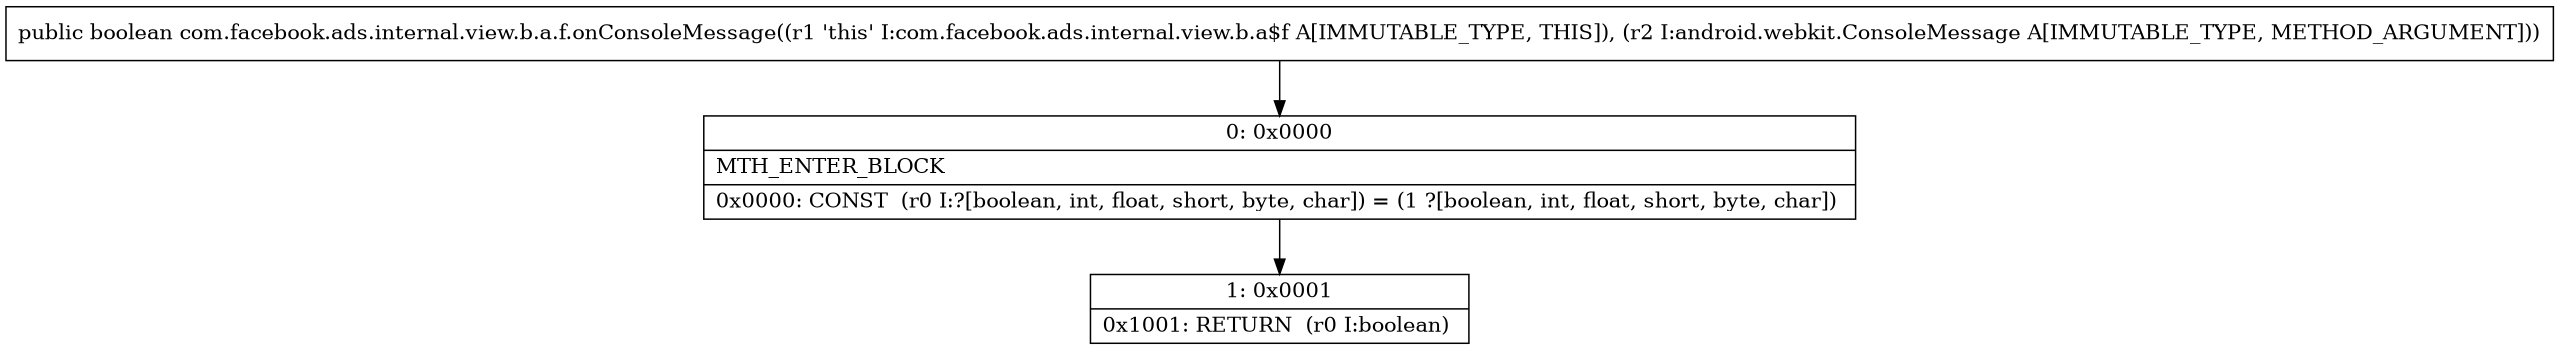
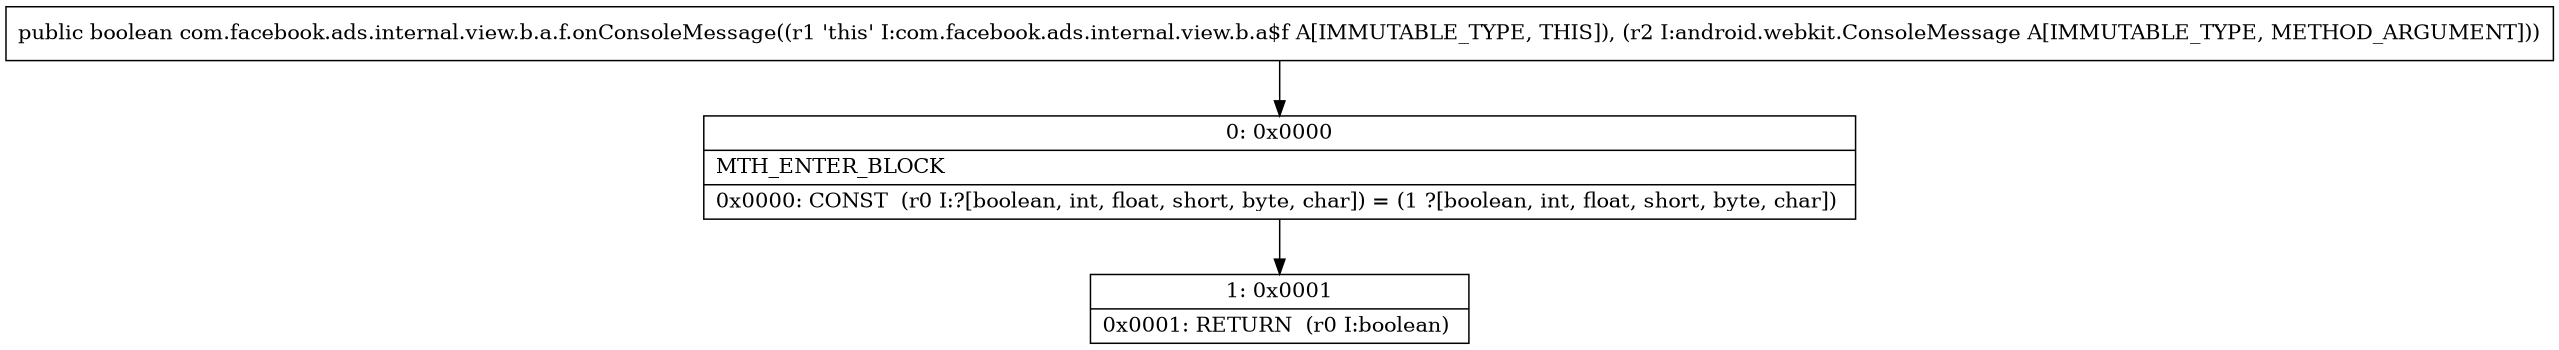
(1280, 325) -> (1280, 325)
